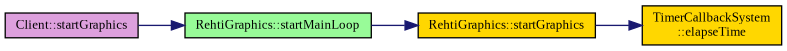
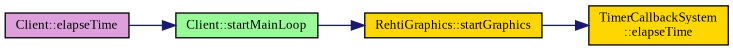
(72, 25) -> (67, 25)
(278, 25) -> (247, 25)
